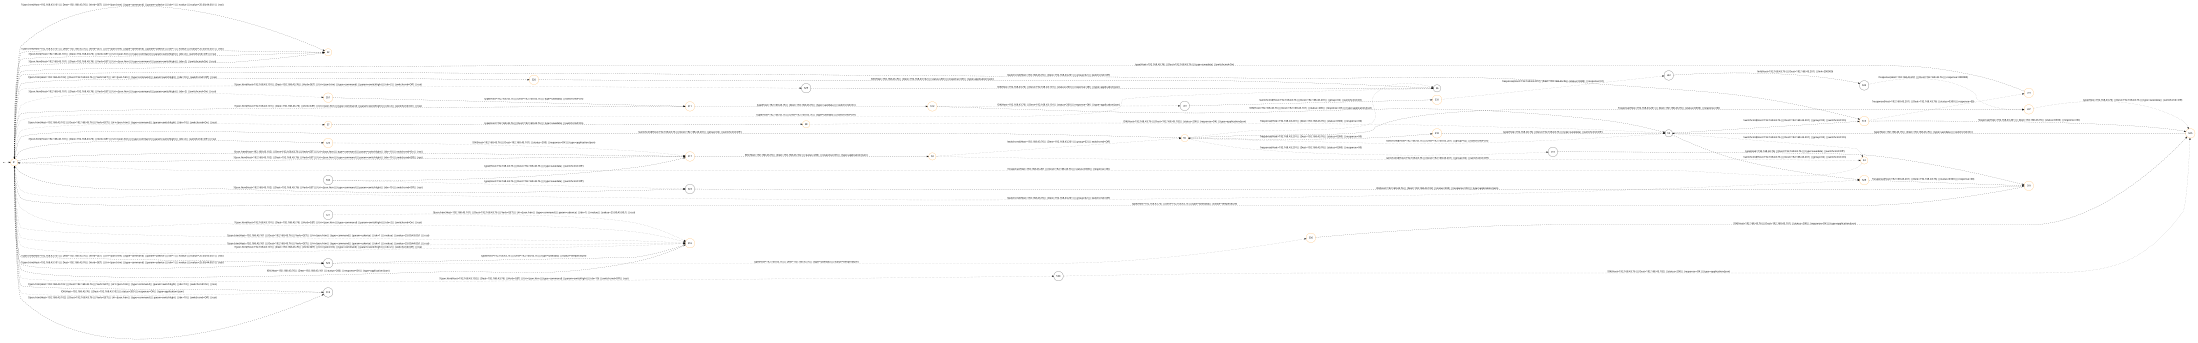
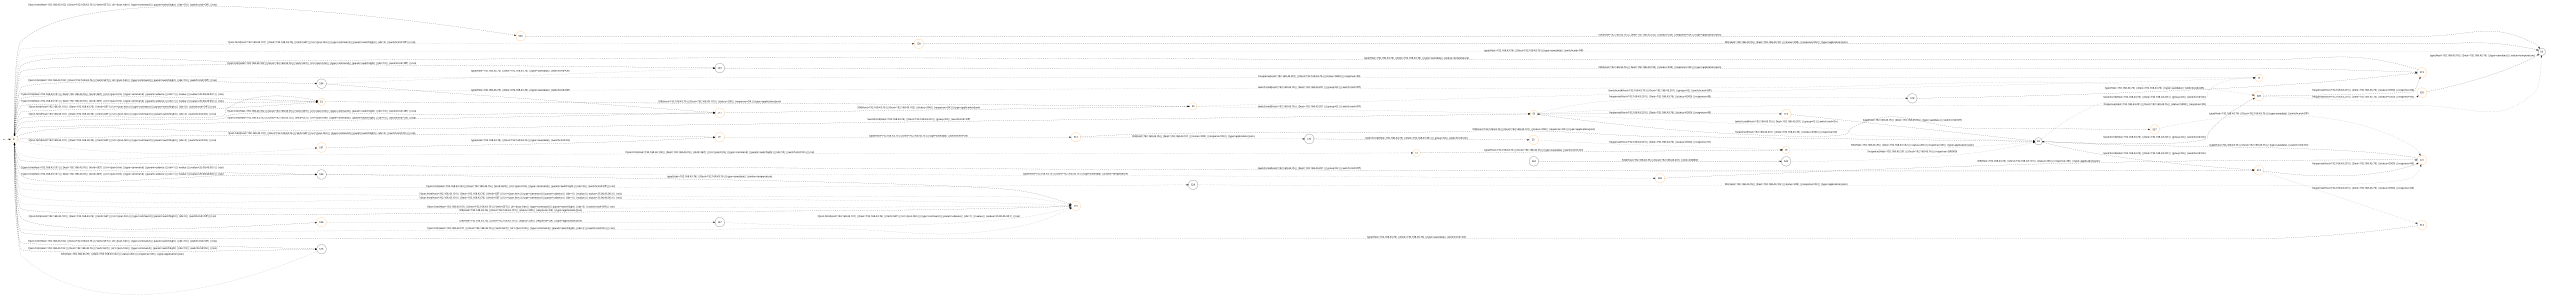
none -> (144, 81)
(1949, 82) -> (1913, 158)
(806, 88) -> (919, 44)
(1552, 88) -> (1660, 146)
none -> (2422, 93)
none -> (756, 103)
(508, 146) -> (520, 222)
